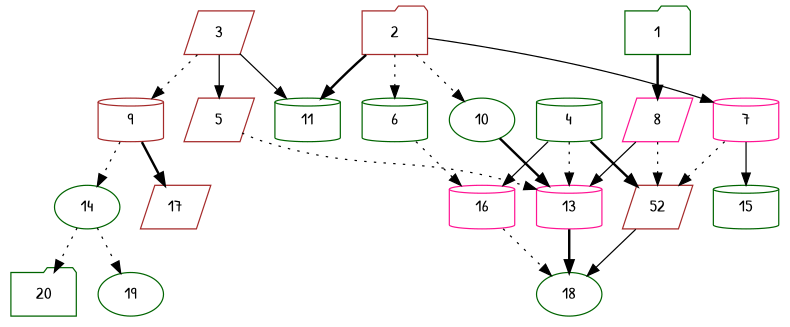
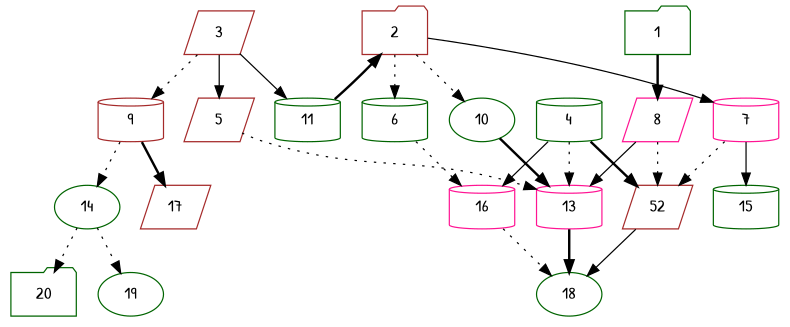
(348, 72) -> (354, 82)
